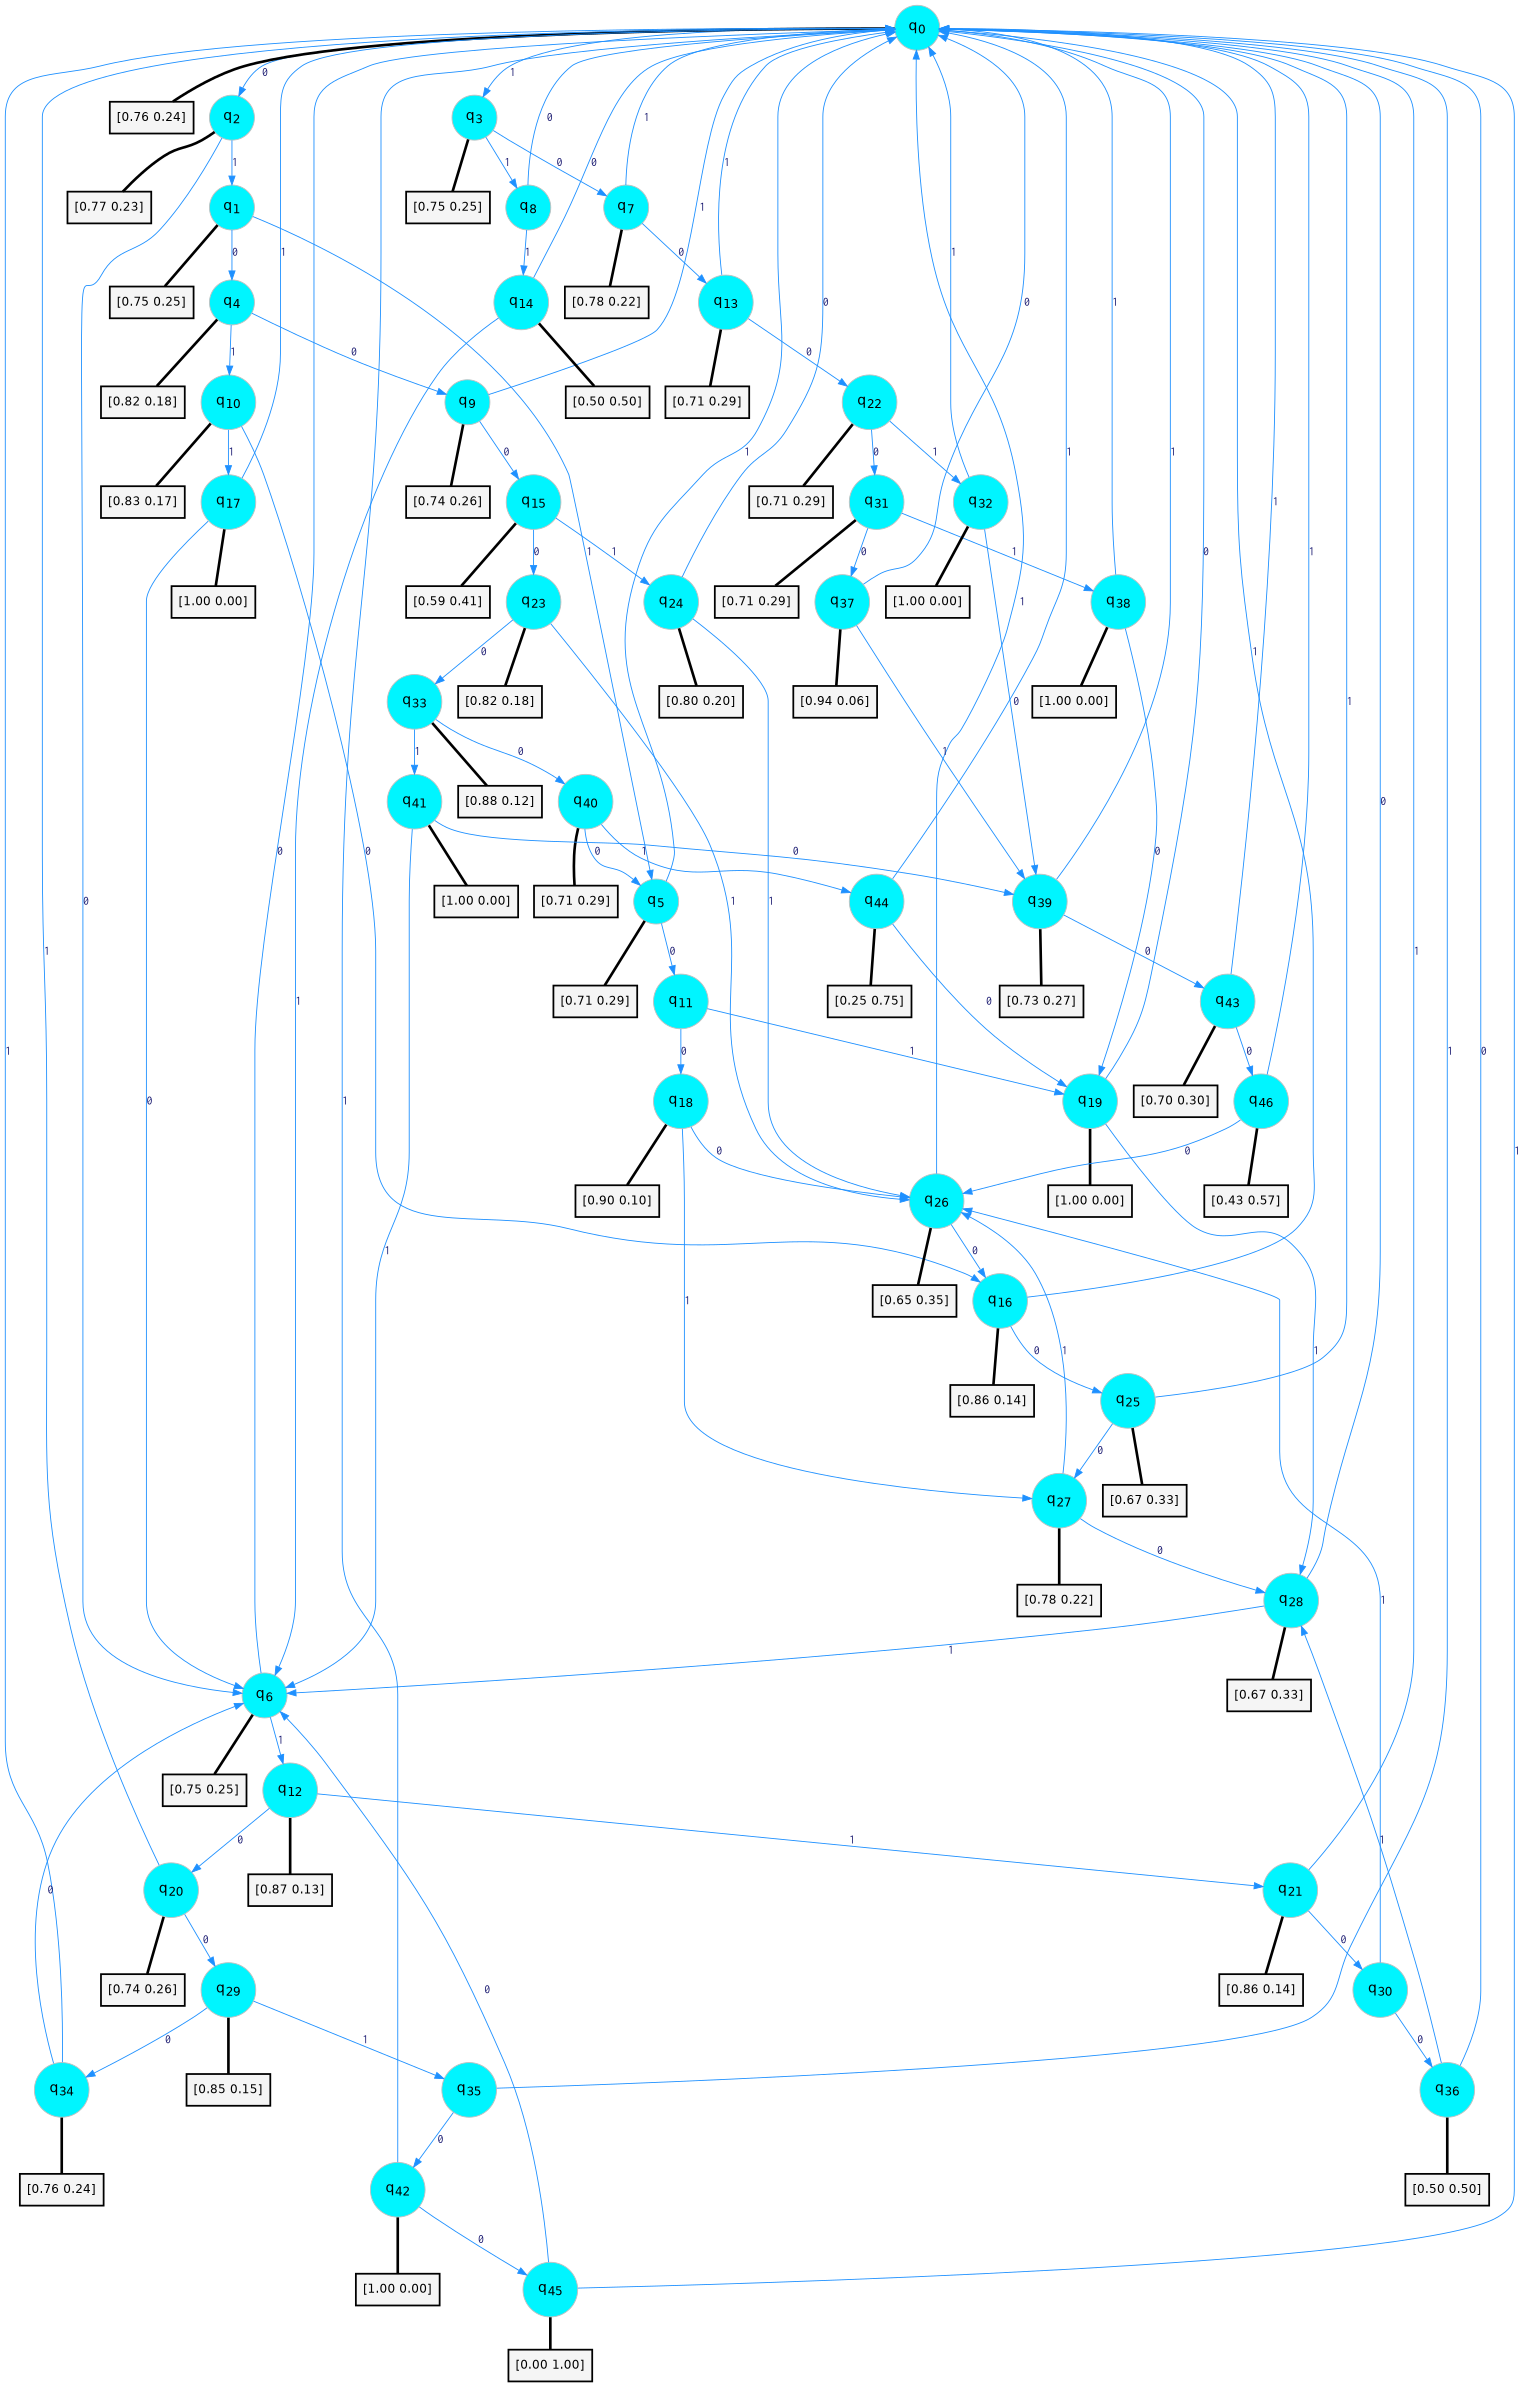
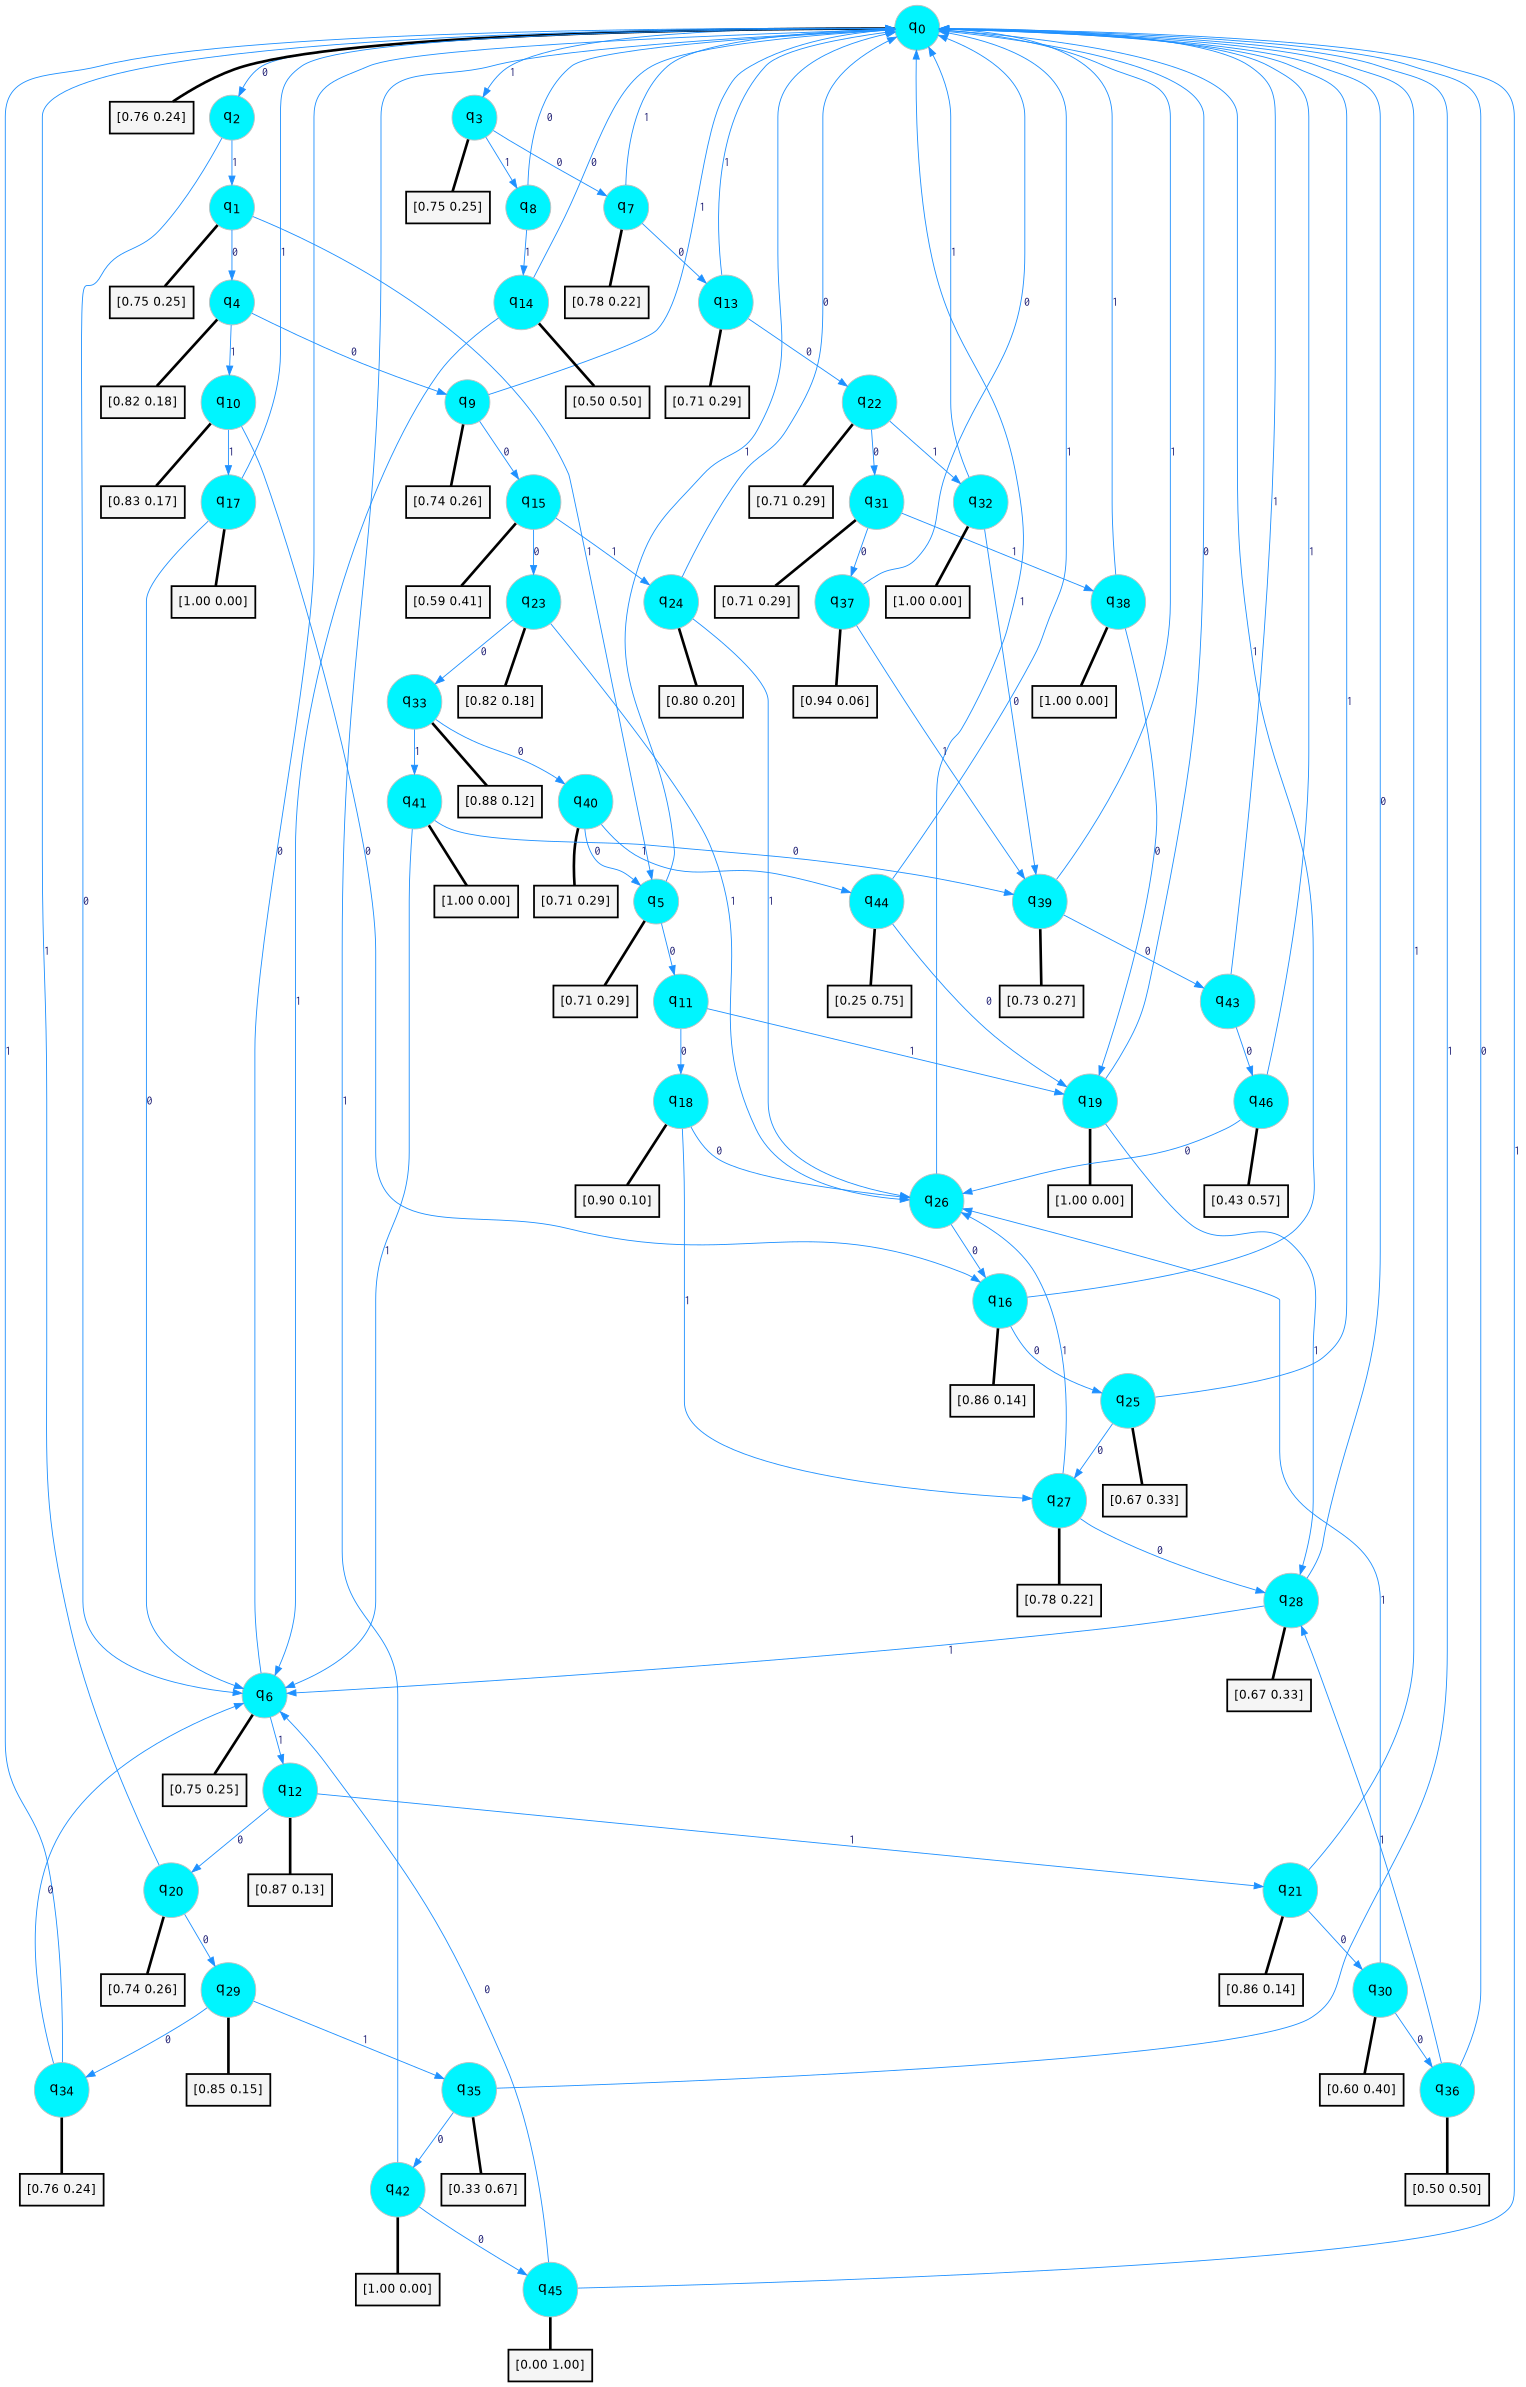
(109, 208) -> none
(1176, 1101) -> none
(915, 1301) -> none
none -> (1362, 2090)
none -> (483, 2190)
